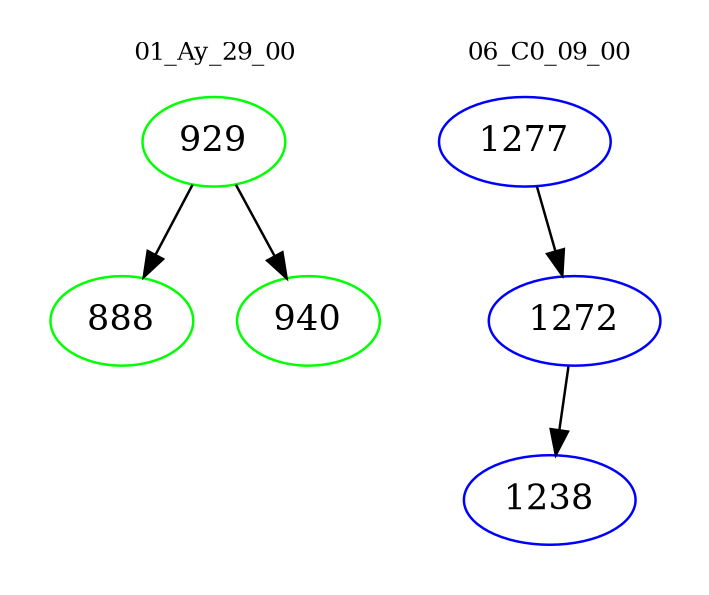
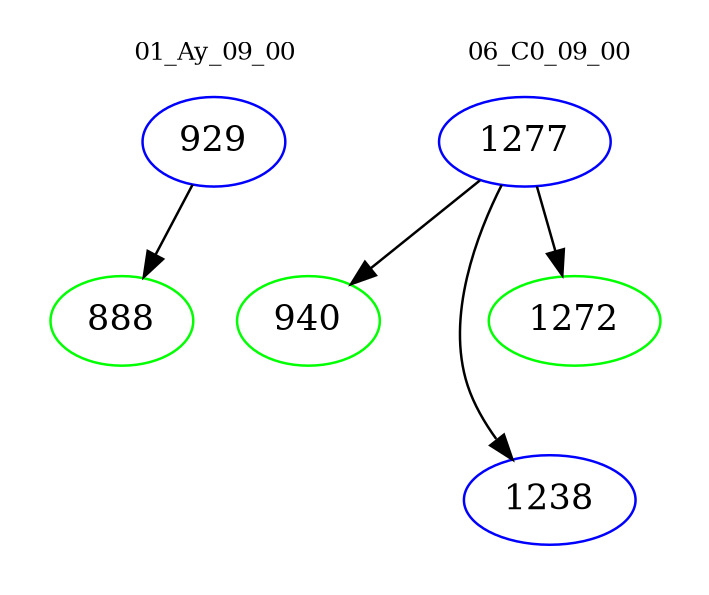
(215, 53) -> (215, 53)
(214, 142) -> (214, 142)
(255, 220) -> (436, 216)
(575, 321) -> (575, 321)
(564, 398) -> (461, 313)
